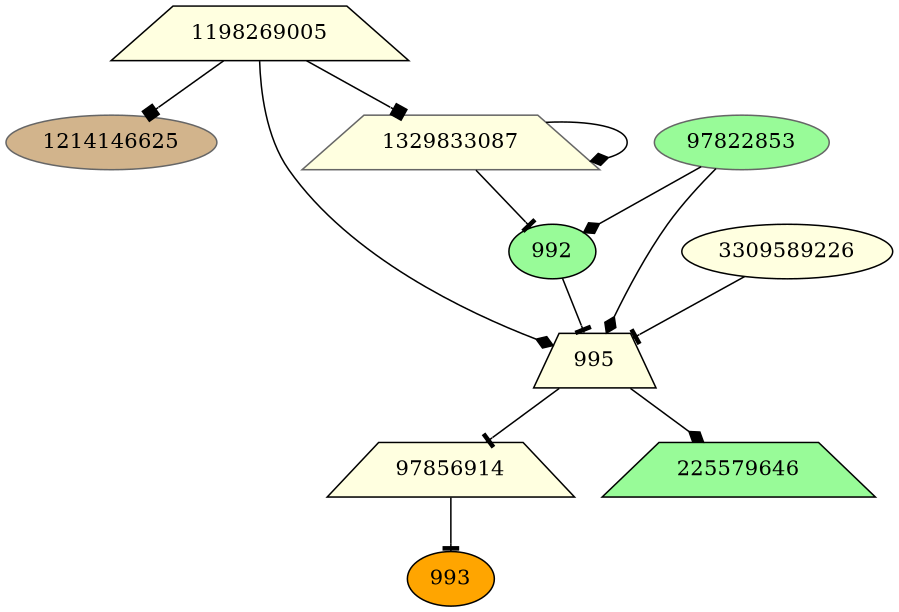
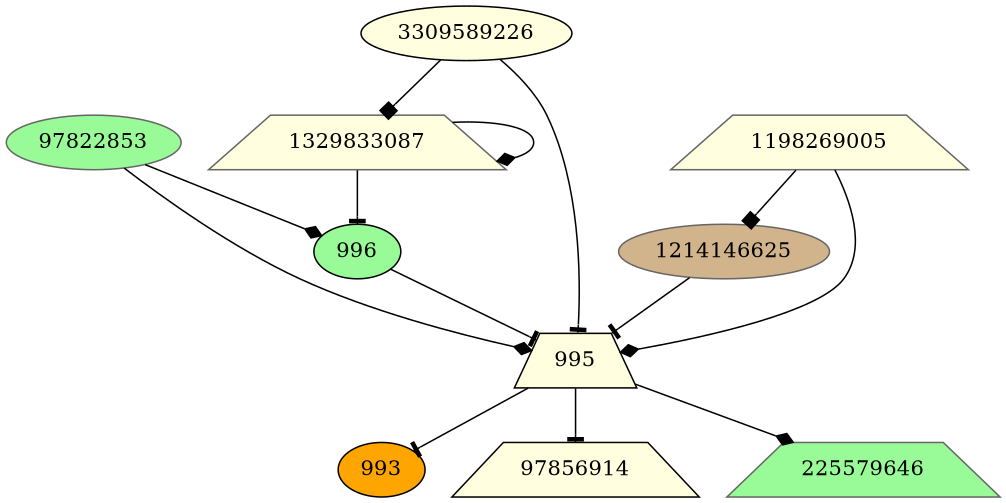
(260, 33) -> (820, 142)
(348, 84) -> (418, 82)
(552, 252) -> (357, 252)
none -> (654, 303)
(739, 470) -> (863, 470)
(451, 521) -> (474, 418)
